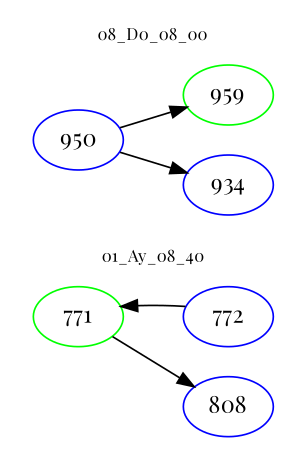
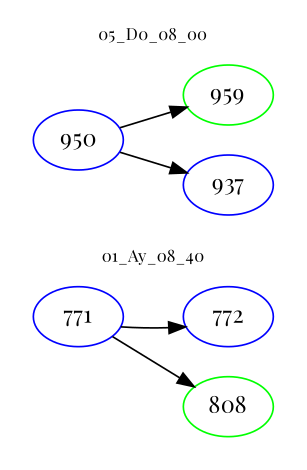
(153, 36) -> (153, 36)
(228, 185) -> (228, 185)
(162, 305) -> (145, 328)
(78, 317) -> (78, 317)
(228, 407) -> (228, 407)
